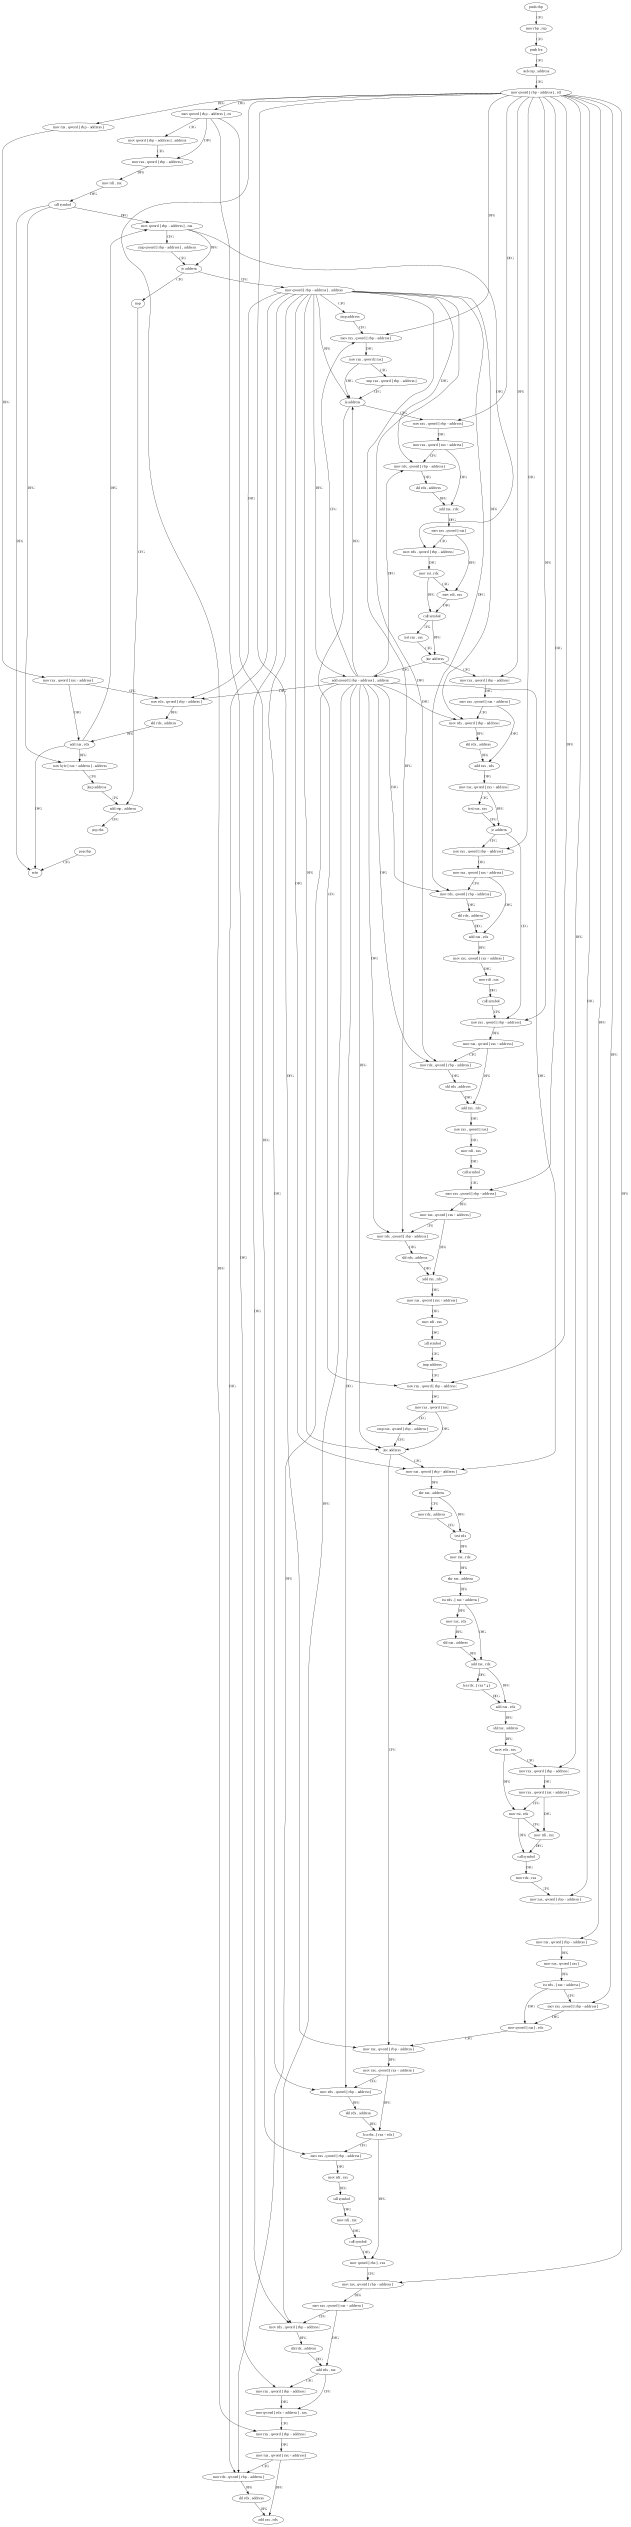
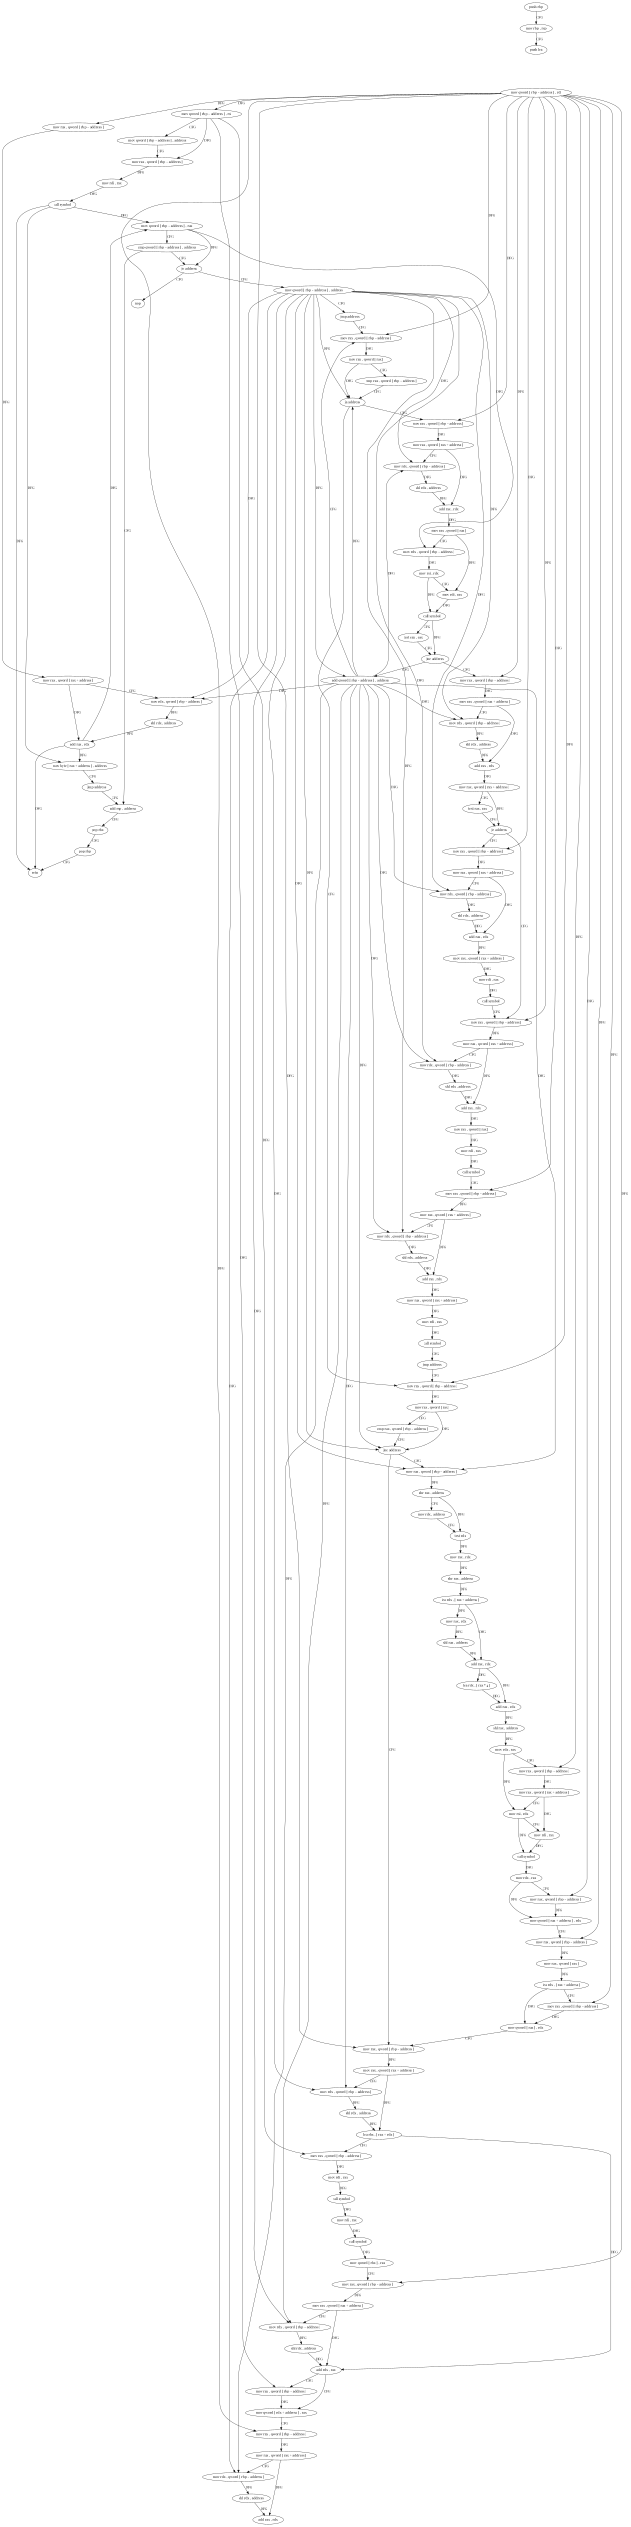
(536, 71) -> none
(138, 556) -> (124, 522)
none -> (92, 840)
none -> (556, 1921)
(379, 2199) -> (611, 2281)
